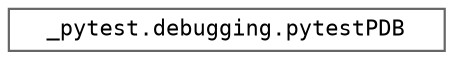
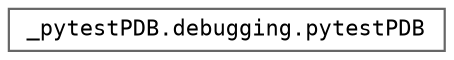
(227, 30) -> (227, 30)
